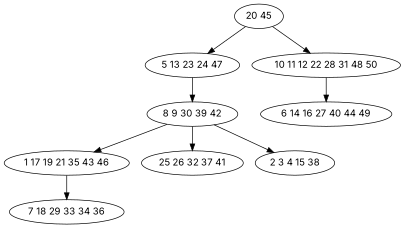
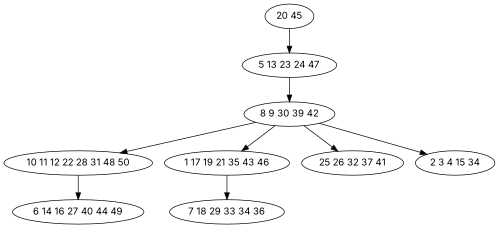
(289, 38) -> (191, 137)
(295, 163) -> (455, 163)
